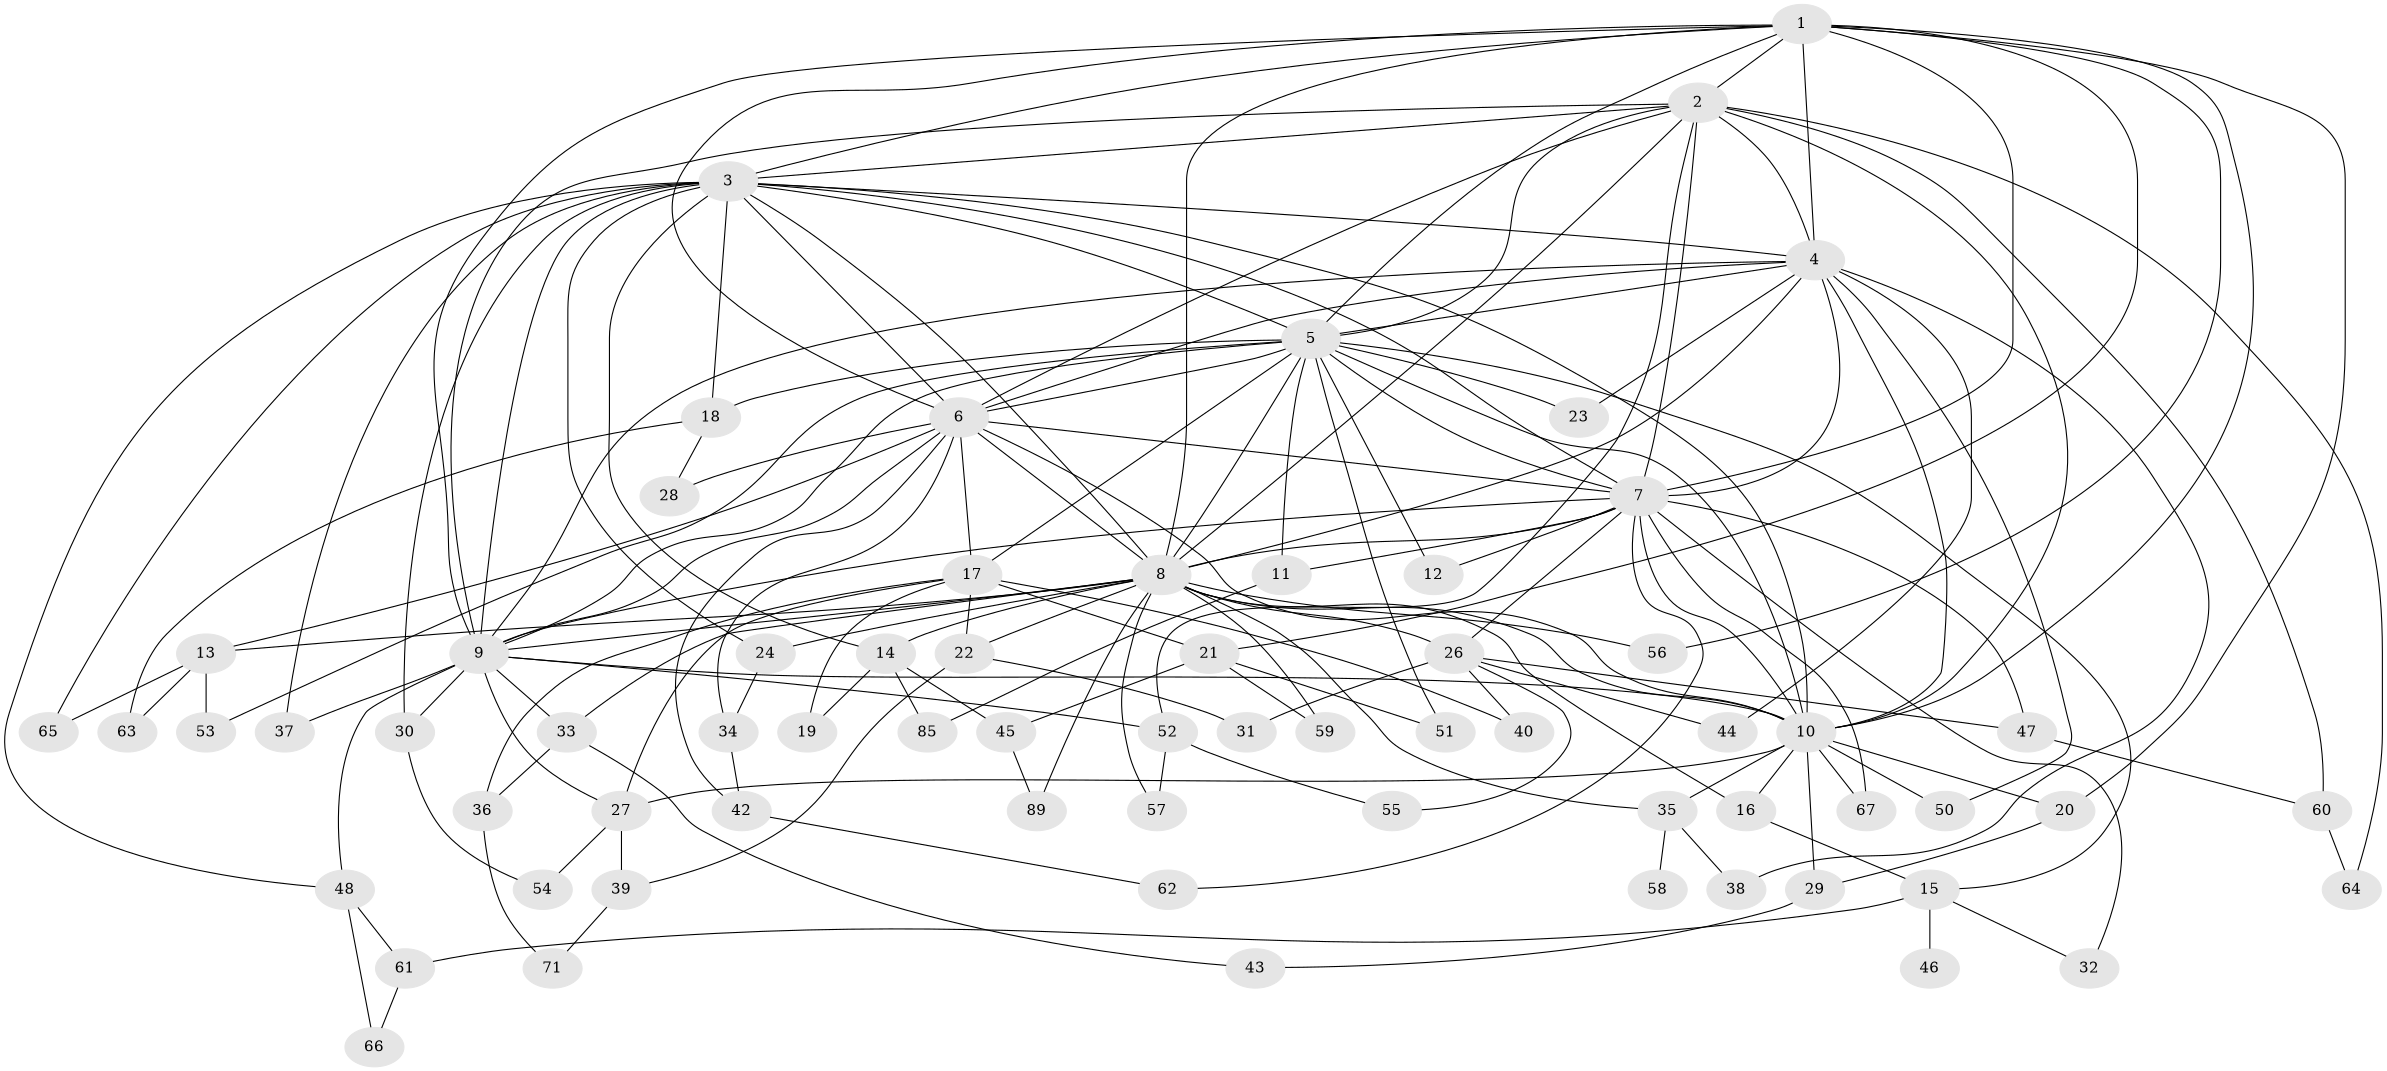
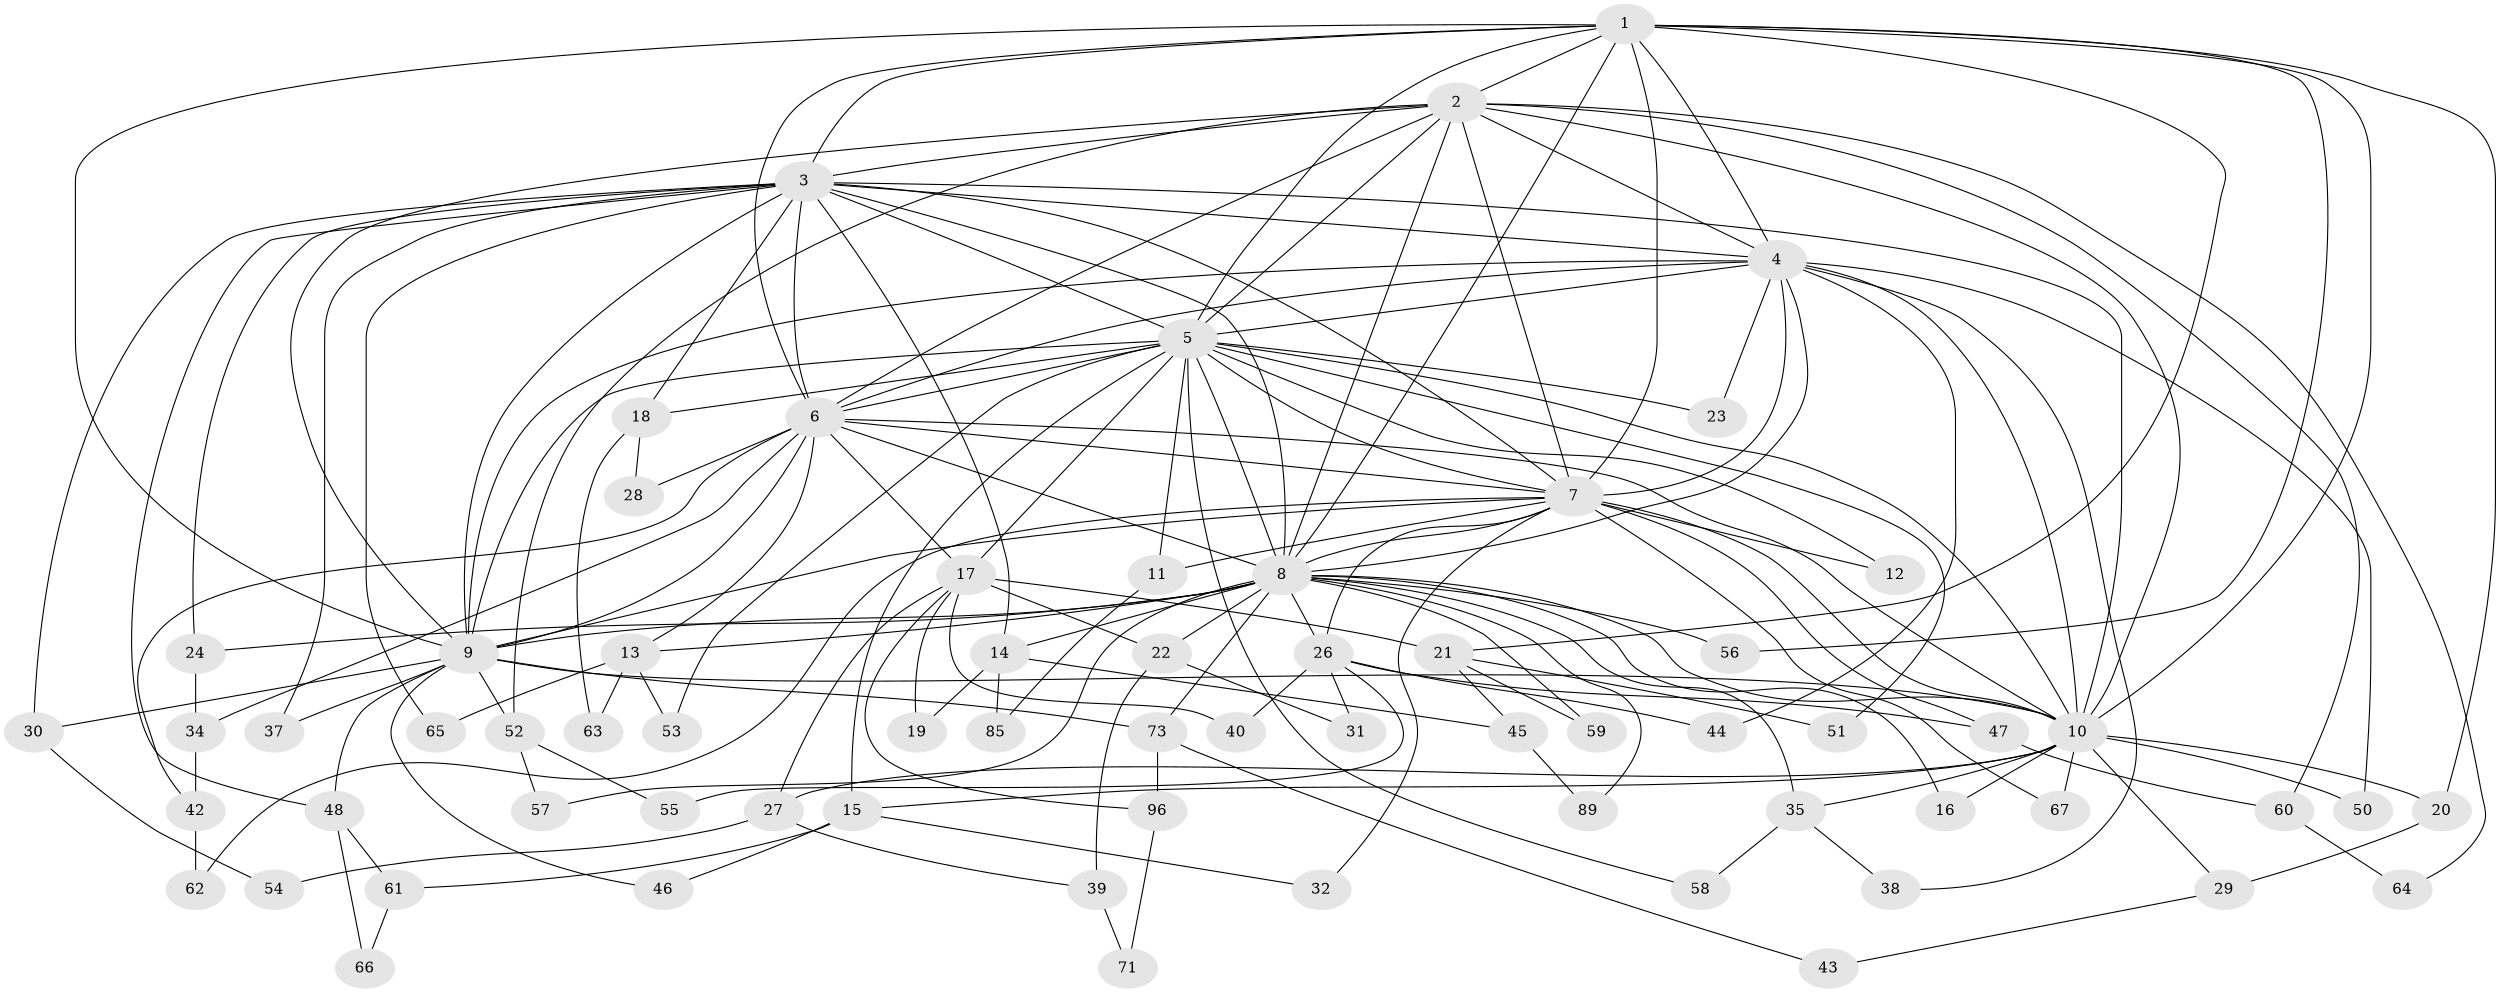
(567, 732) -> (1158, 732)
none -> (1303, 736)
(526, 750) -> (453, 816)
(483, 811) -> (1158, 811)
(1838, 850) -> (1470, 787)
